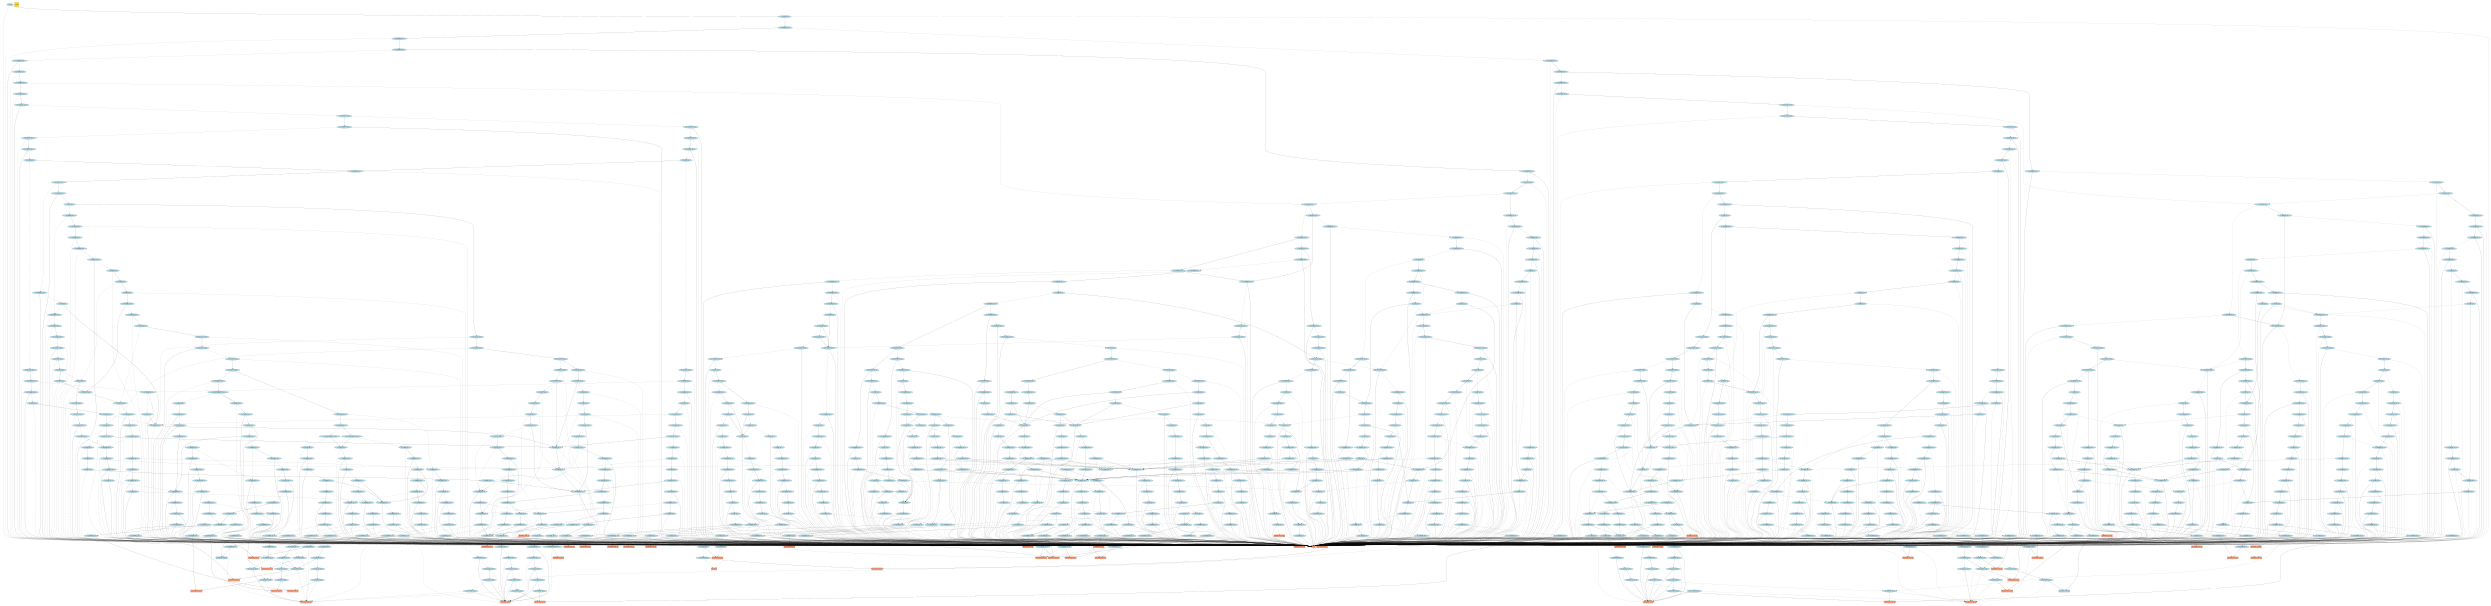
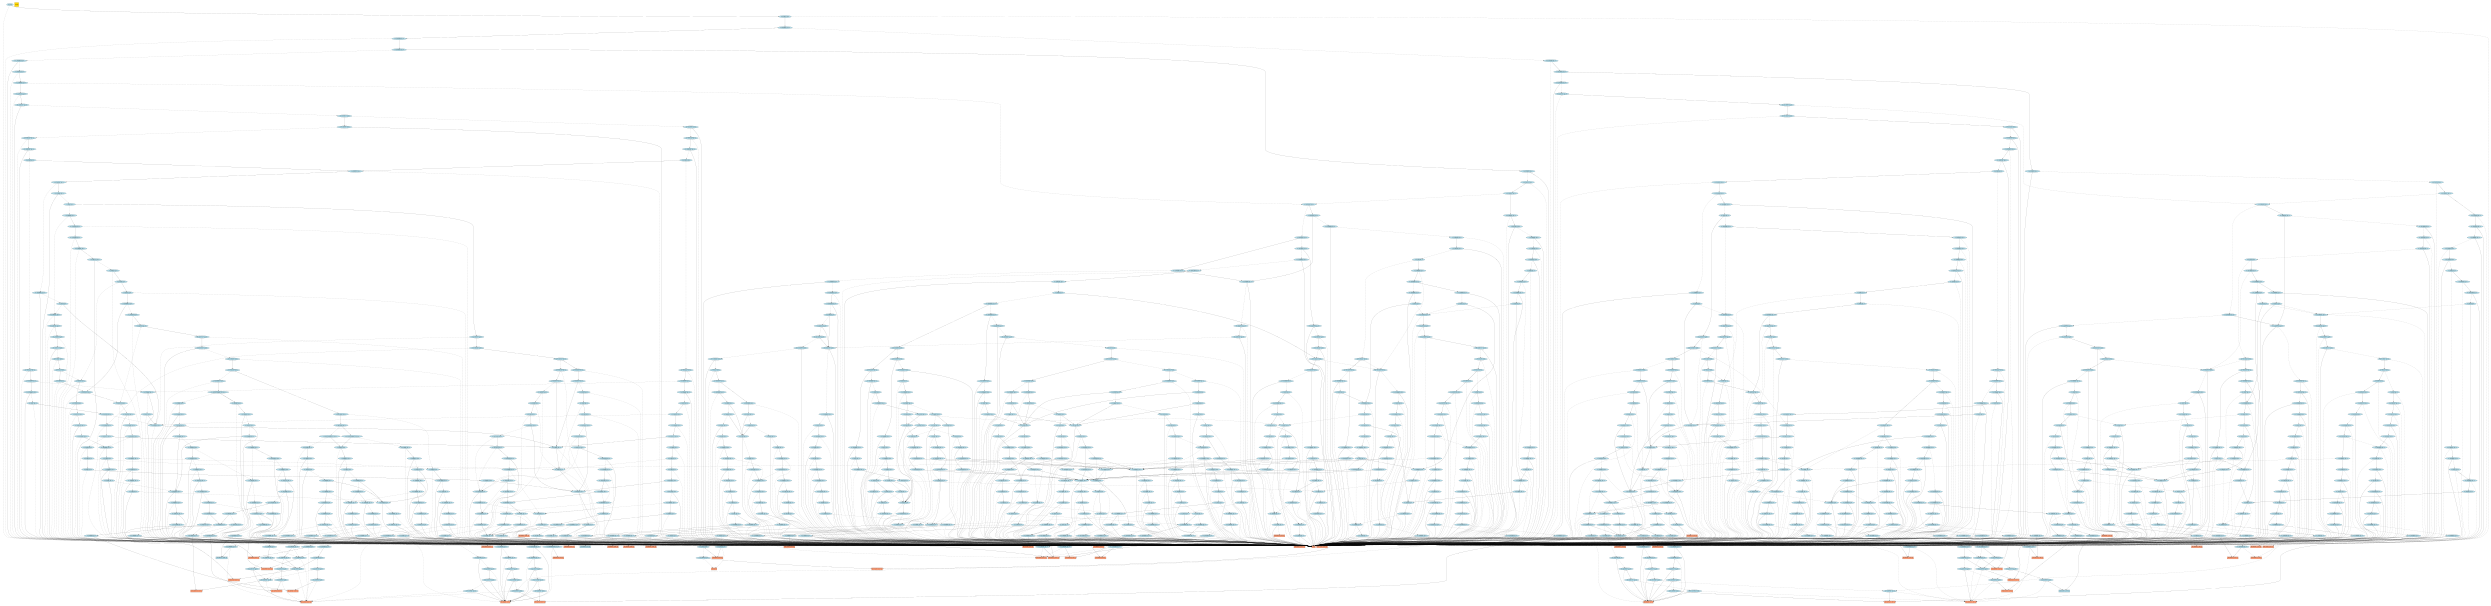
(585, 547) -> (585, 547)
none -> (2268, 547)
